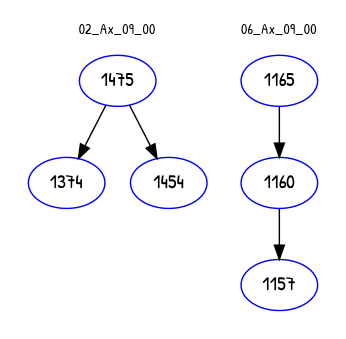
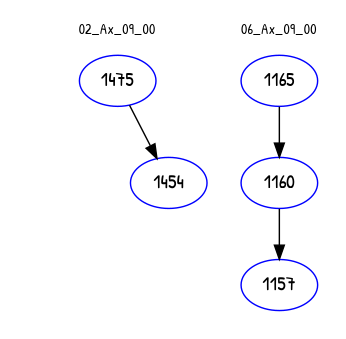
(67, 183) -> none
